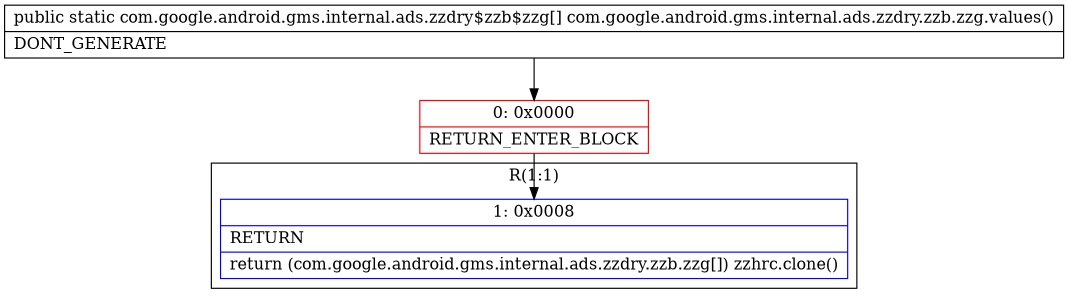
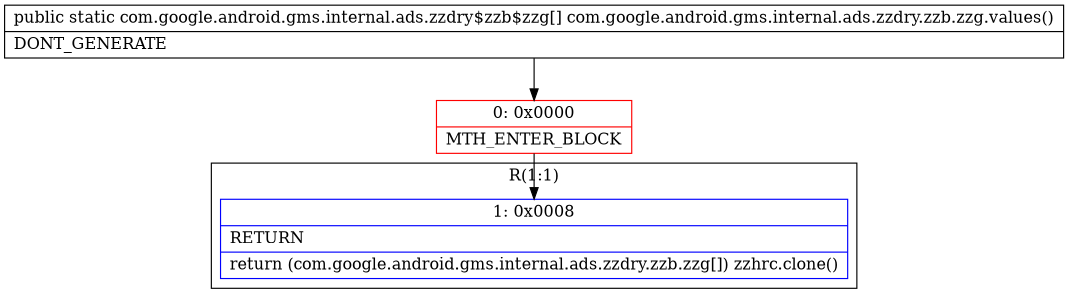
(534, 140) -> (534, 140)
